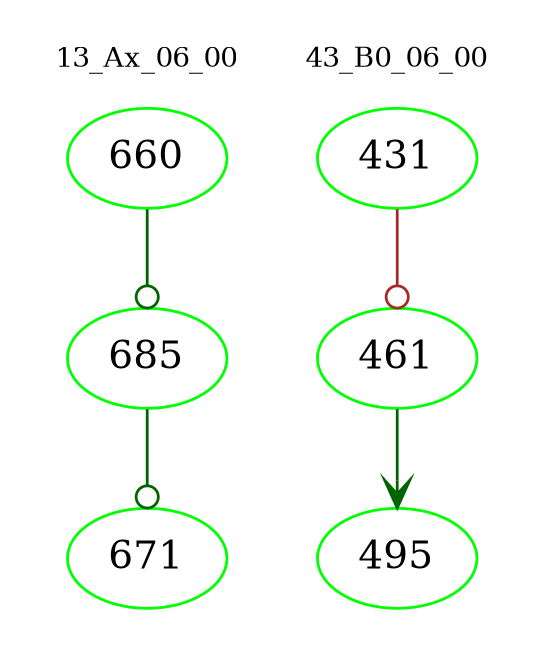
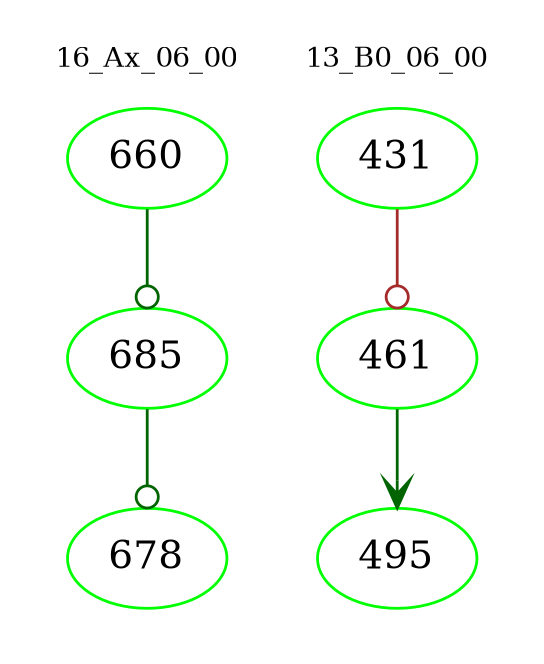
(147, 60) -> (147, 60)
(397, 60) -> (397, 60)
(147, 558) -> (147, 558)
